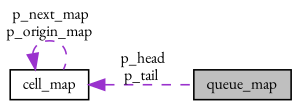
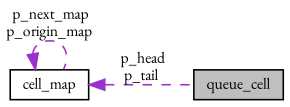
(242, 85) -> (239, 85)
